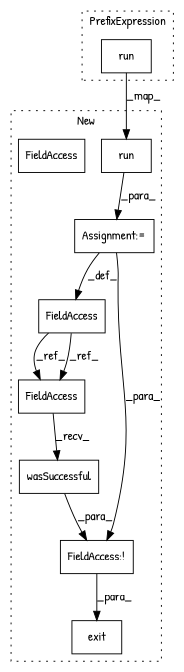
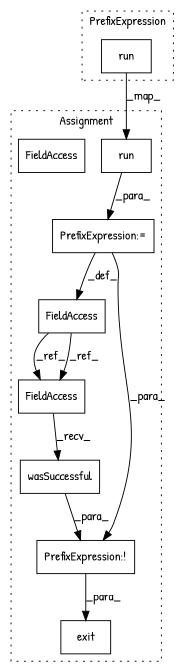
(86, 121) -> (86, 121)
(114, 236) -> (103, 236)
(97, 557) -> (86, 557)
